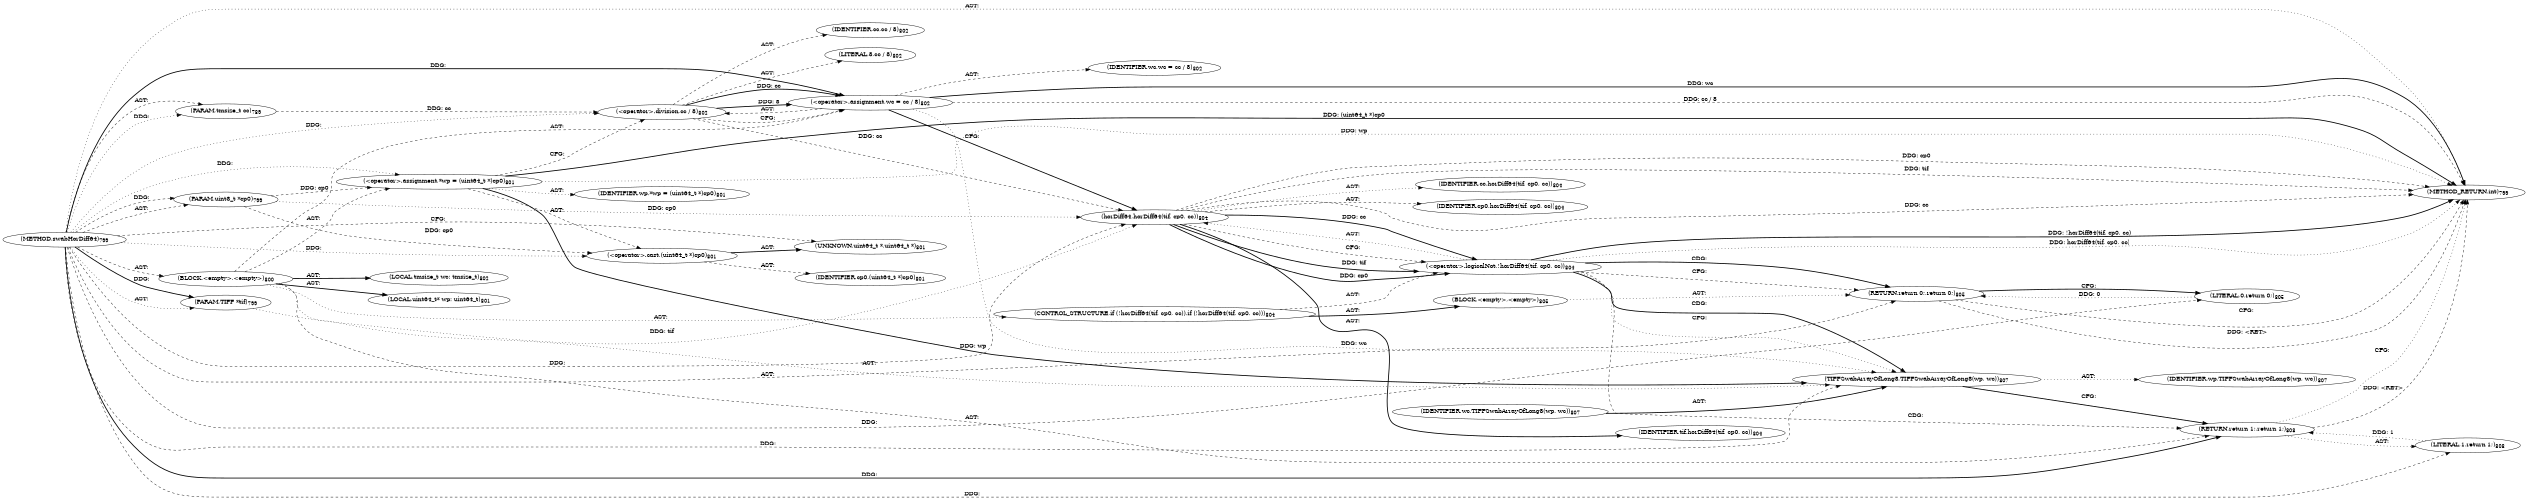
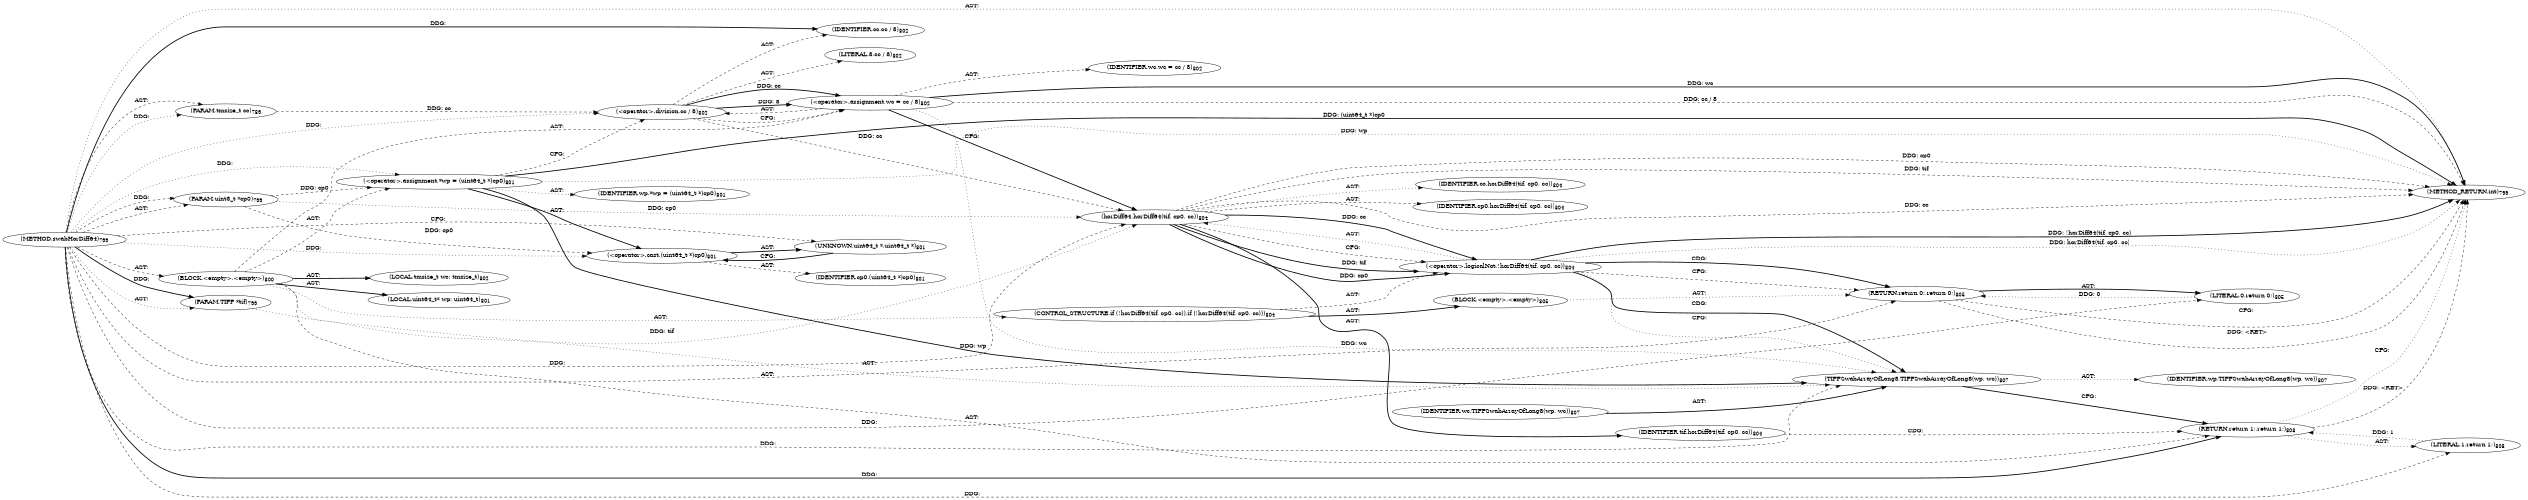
(407, 69) -> (380, 27)
(554, 215) -> (554, 215)
none -> (781, 260)
(2090, 286) -> (2090, 286)
(1817, 420) -> (1981, 435)
